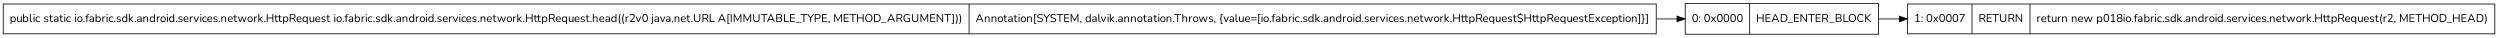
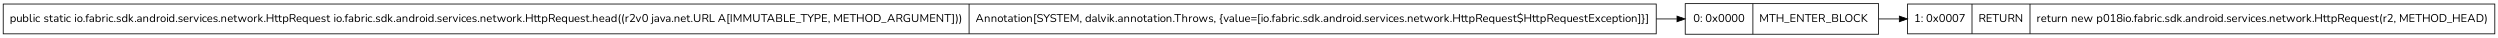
(1814, 19) -> (1814, 19)
